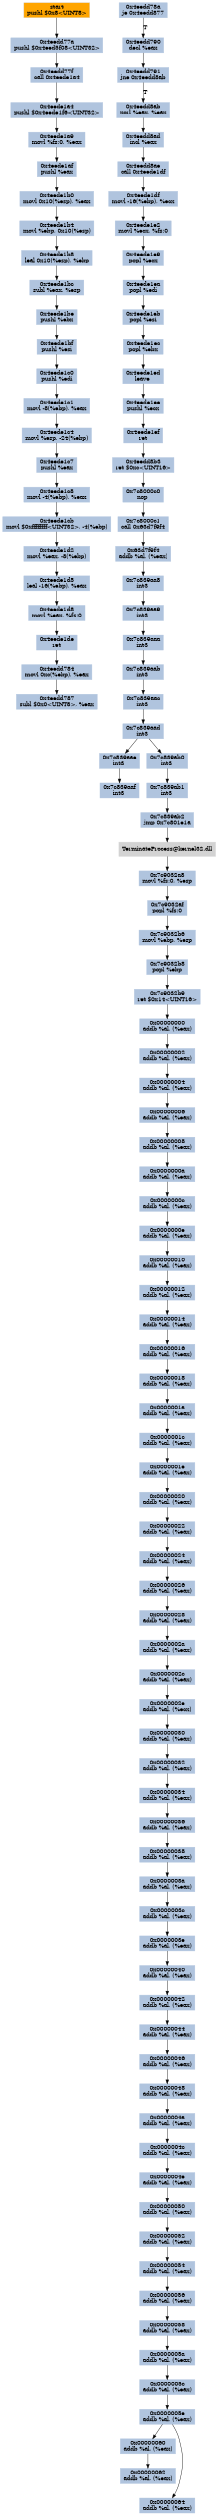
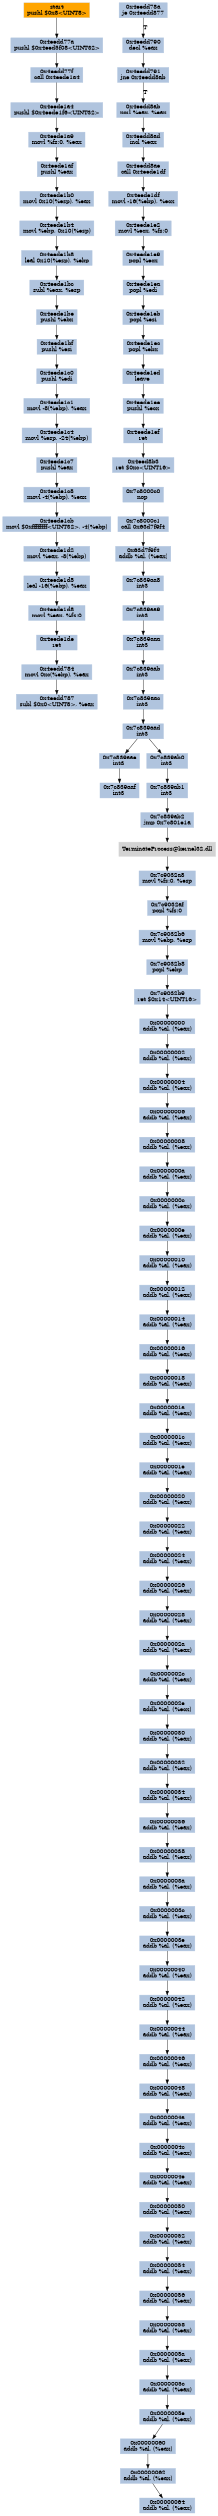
(143, 465) -> (143, 465)
(183, 2459) -> (156, 2489)
